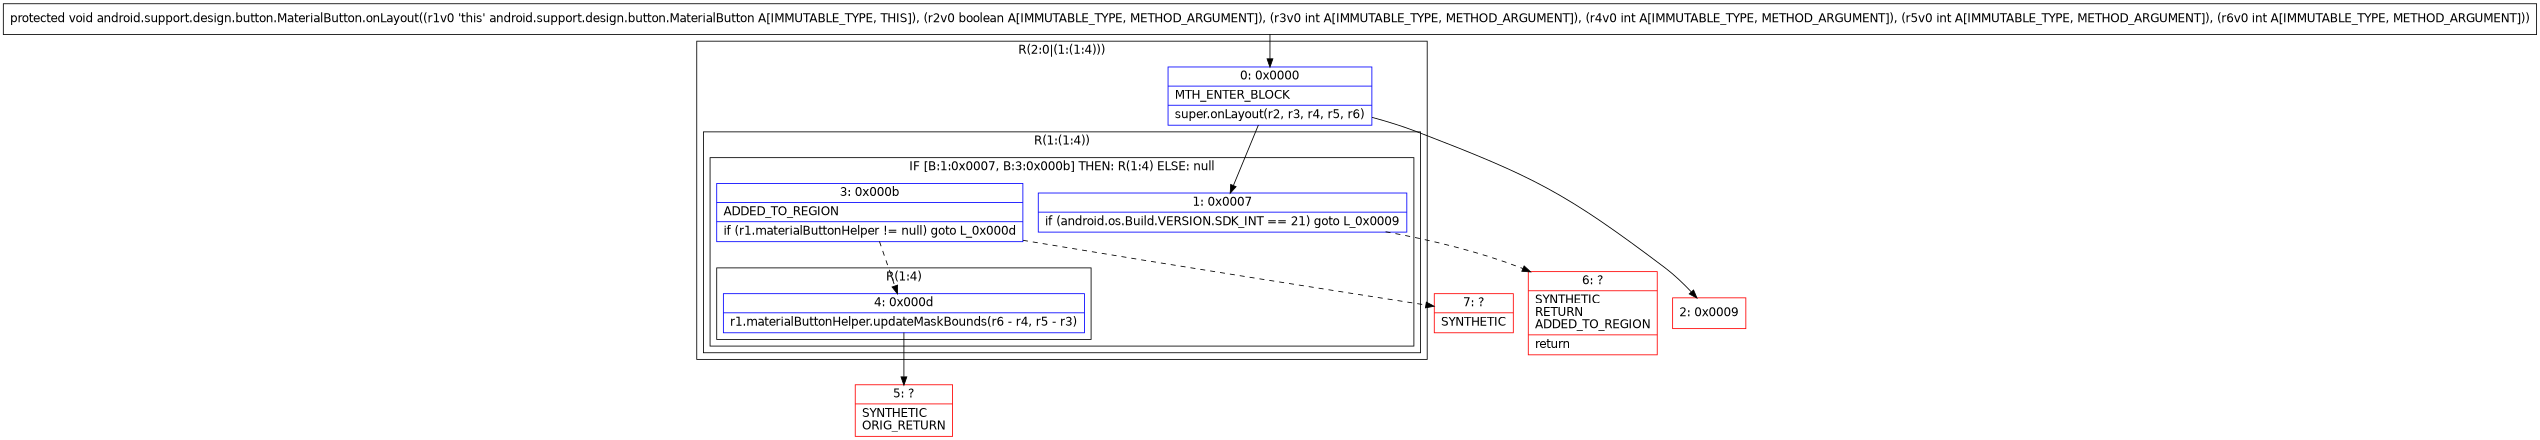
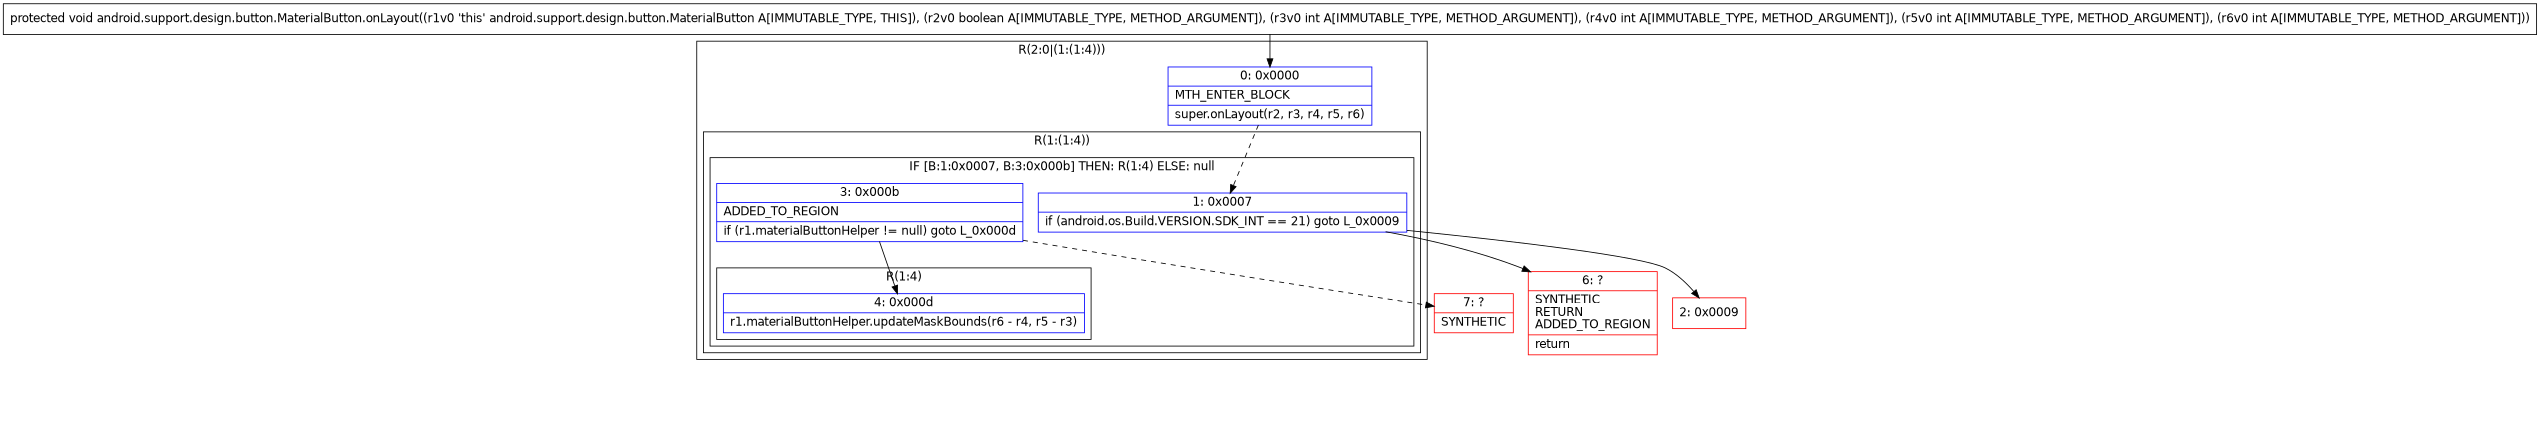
(1247, 152) -> (1247, 152)
(1542, 186) -> (1555, 247)
(1455, 247) -> (1455, 247)
(887, 263) -> (887, 263)
(904, 411) -> none
